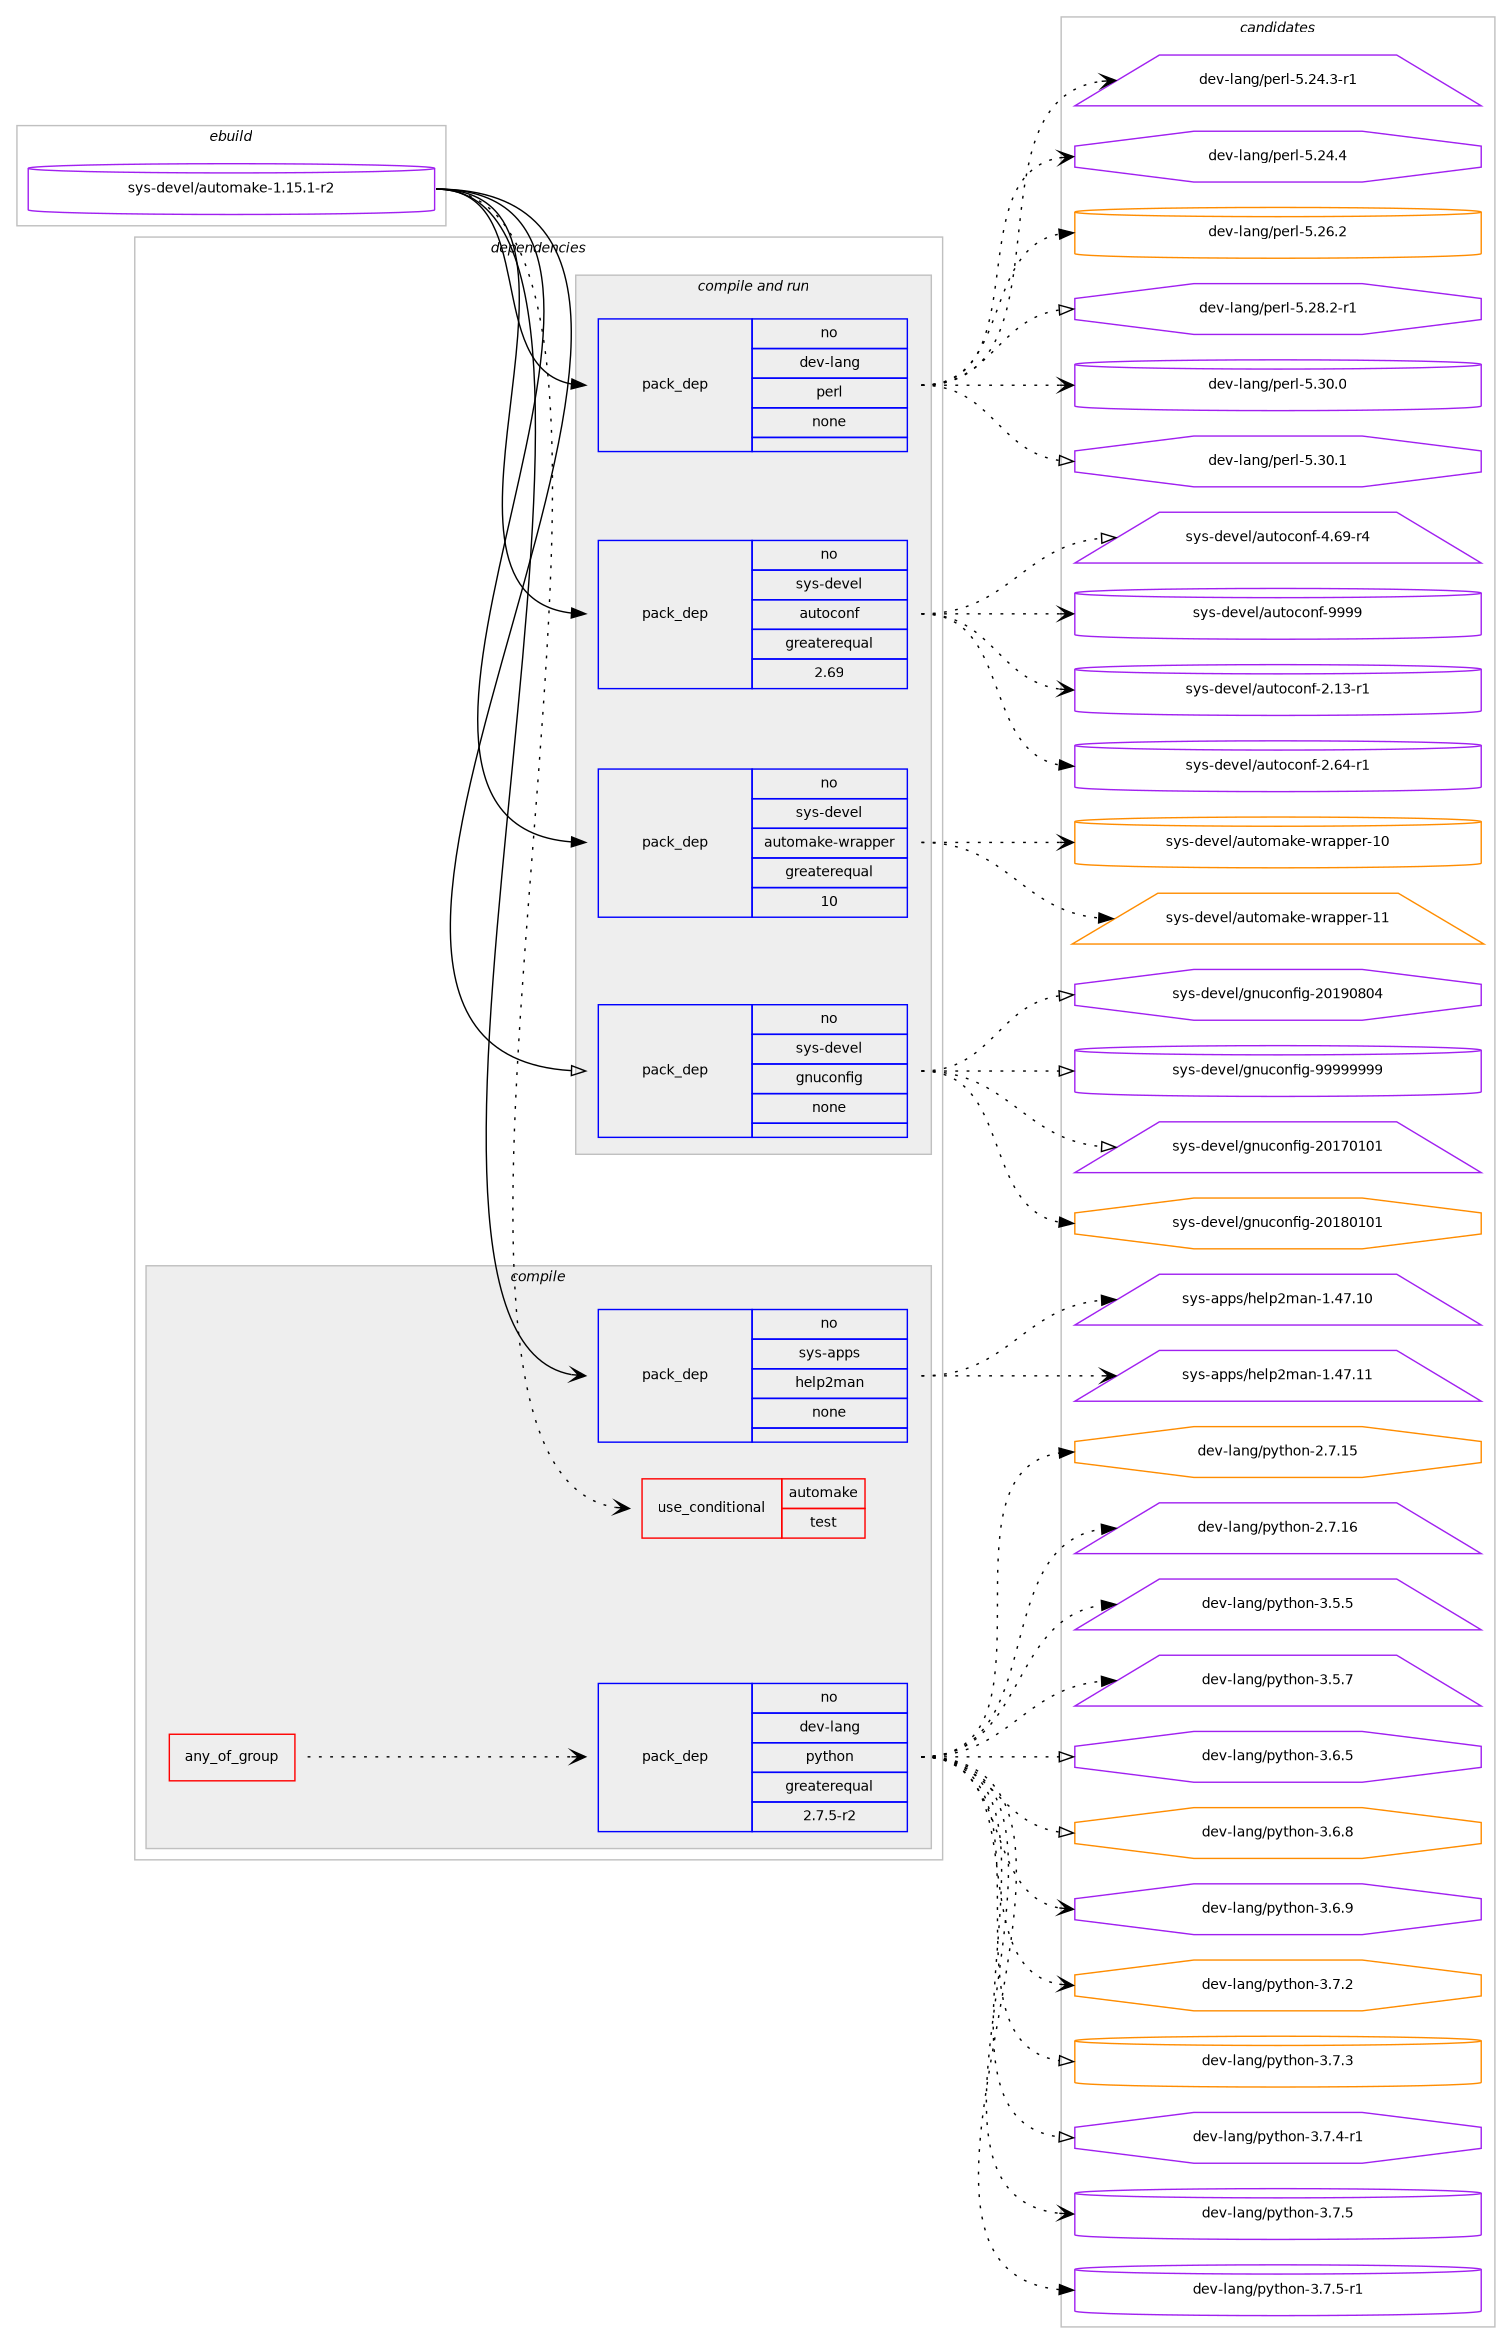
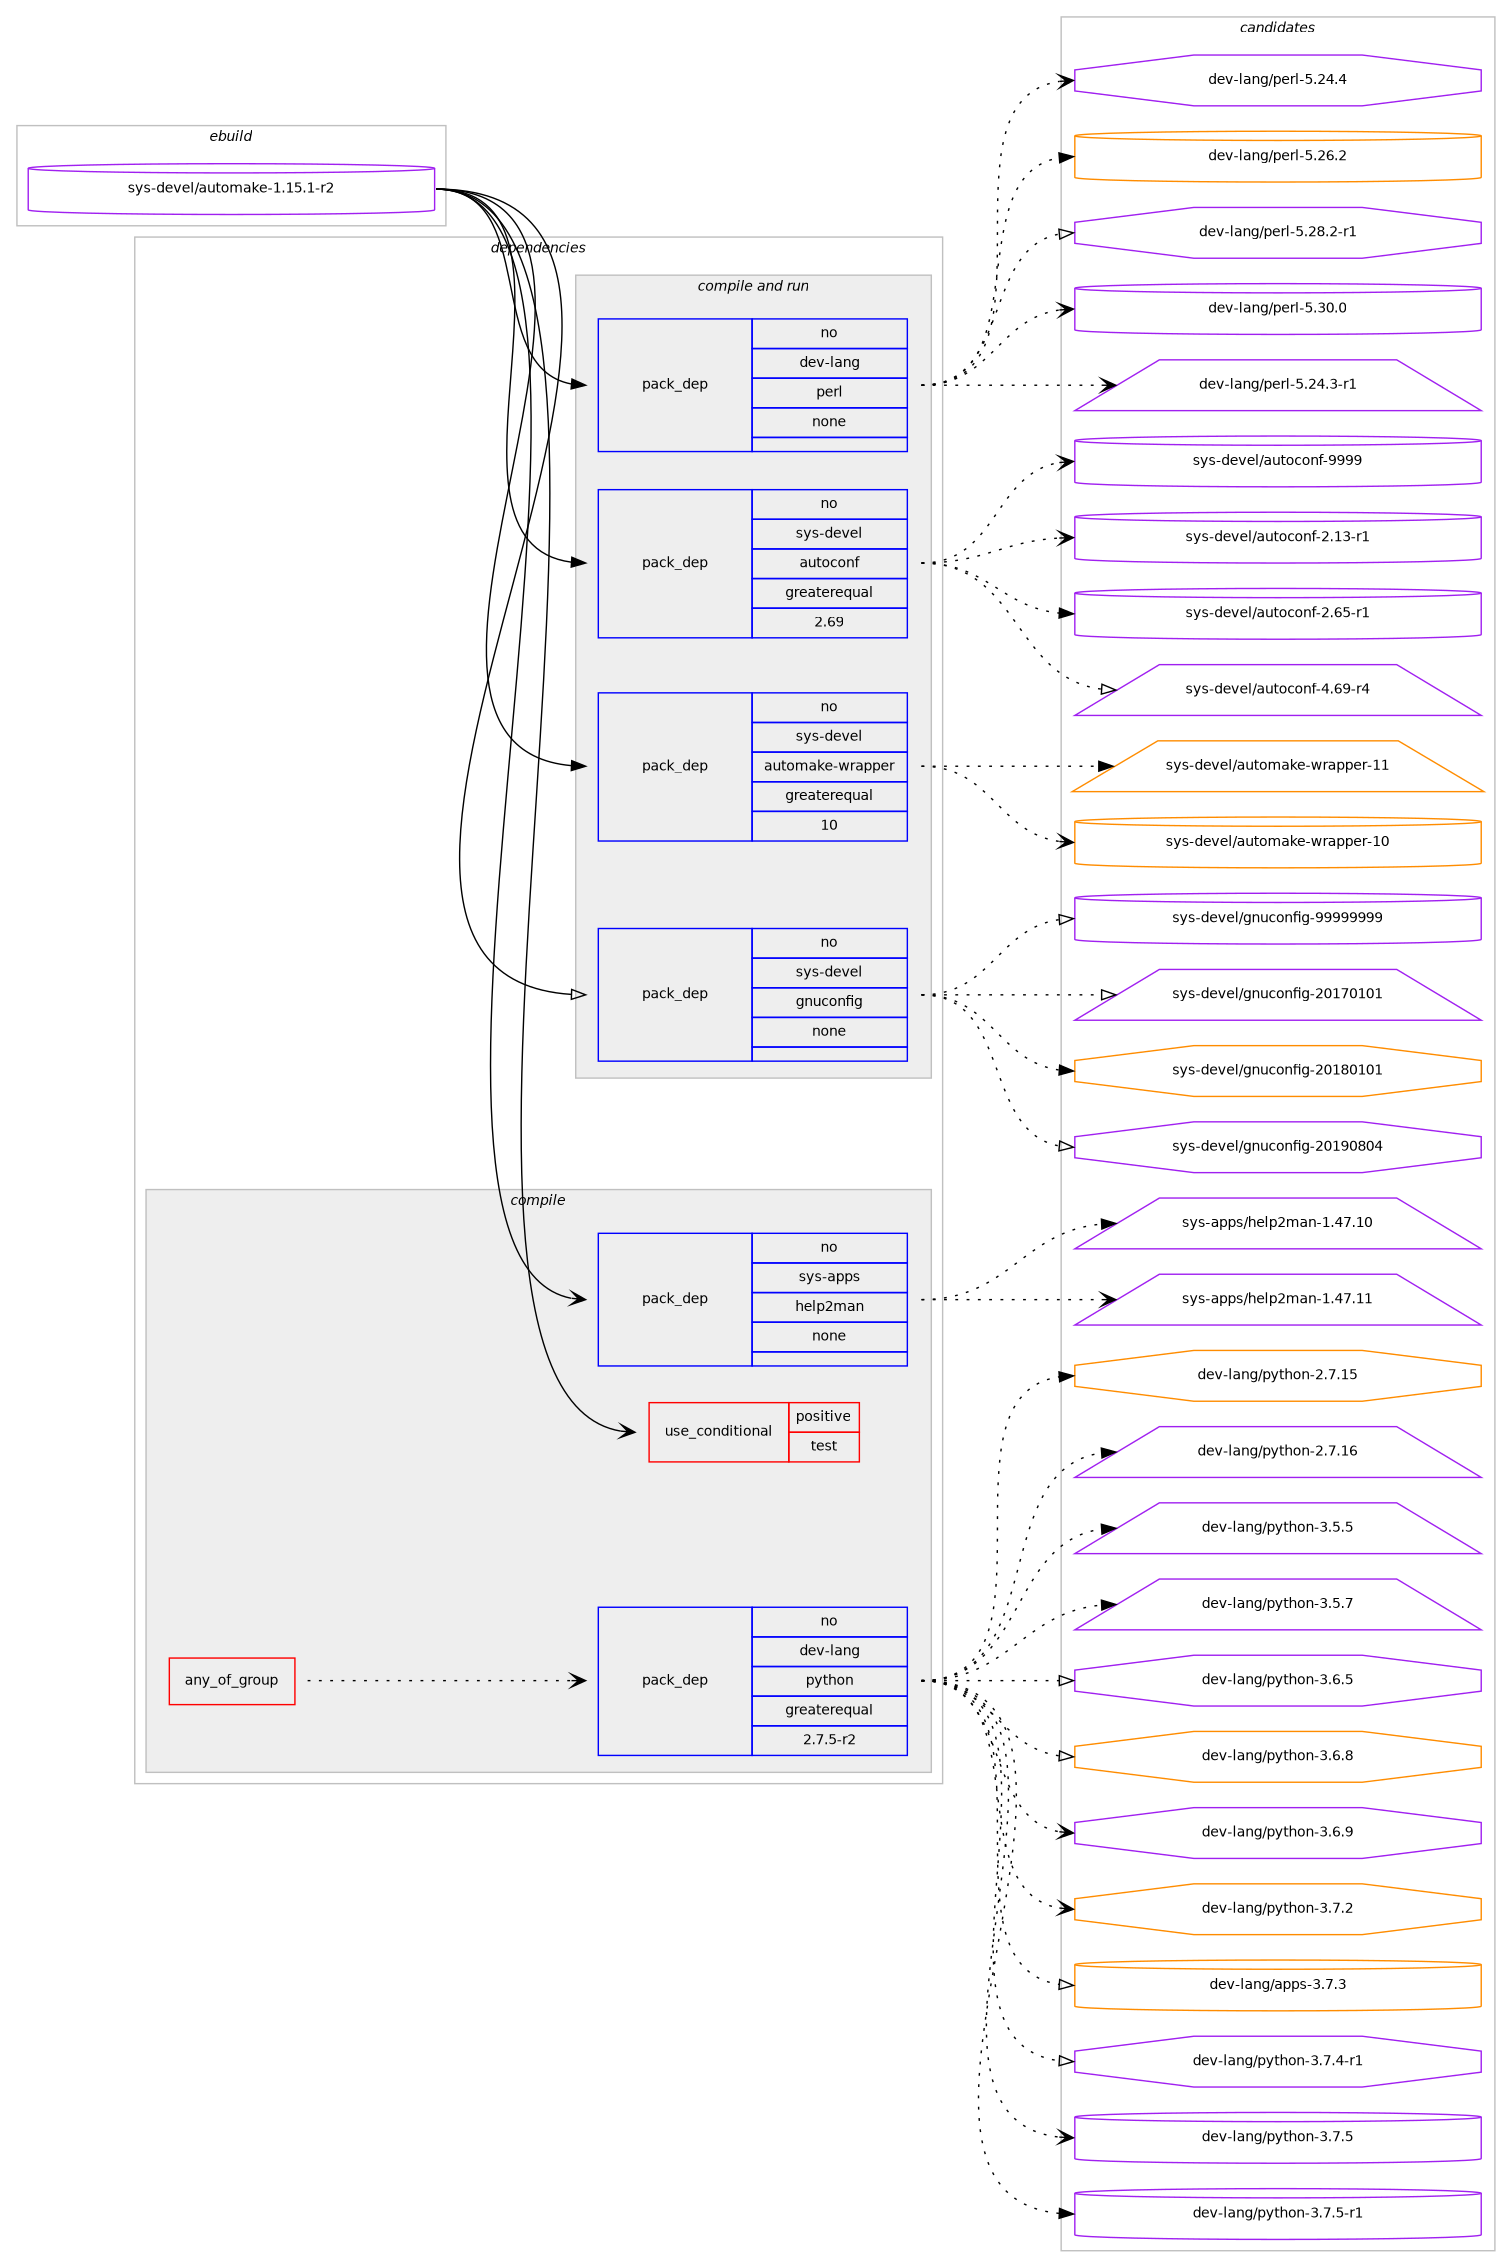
(1278, 461) -> none
(1278, 766) -> (1278, 614)
(533, 842) -> (536, 804)
(823, 1493) -> (824, 1417)
(1278, 2062) -> (1278, 1985)
